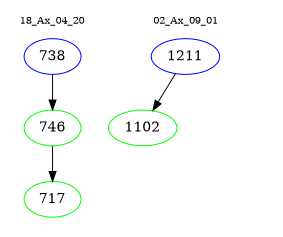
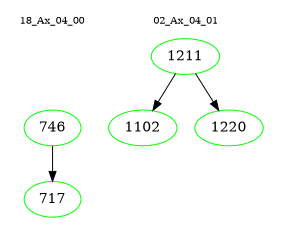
(53, 21) -> (53, 21)
(186, 21) -> (186, 21)
(53, 57) -> none
(185, 57) -> (185, 57)
none -> (229, 128)
